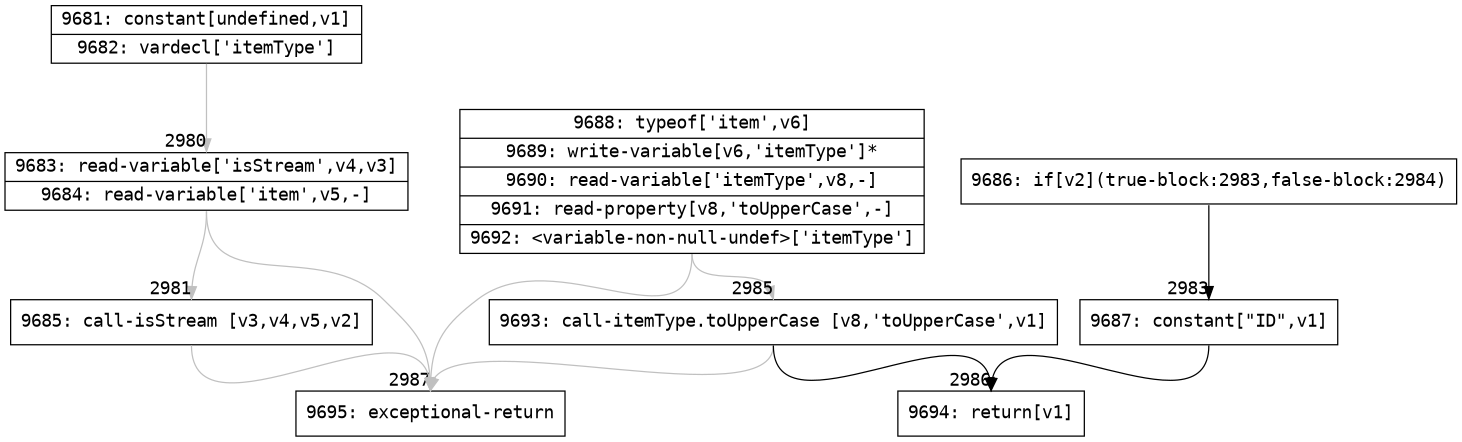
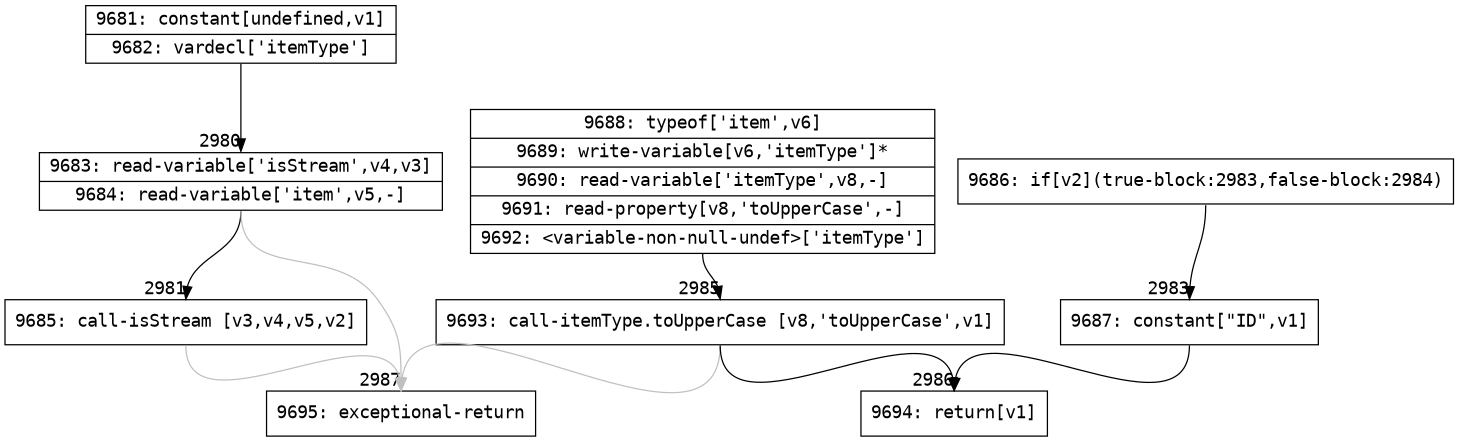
(206, 101) -> (241, 101)
(201, 249) -> (218, 251)
(726, 276) -> (708, 271)
(549, 281) -> none
